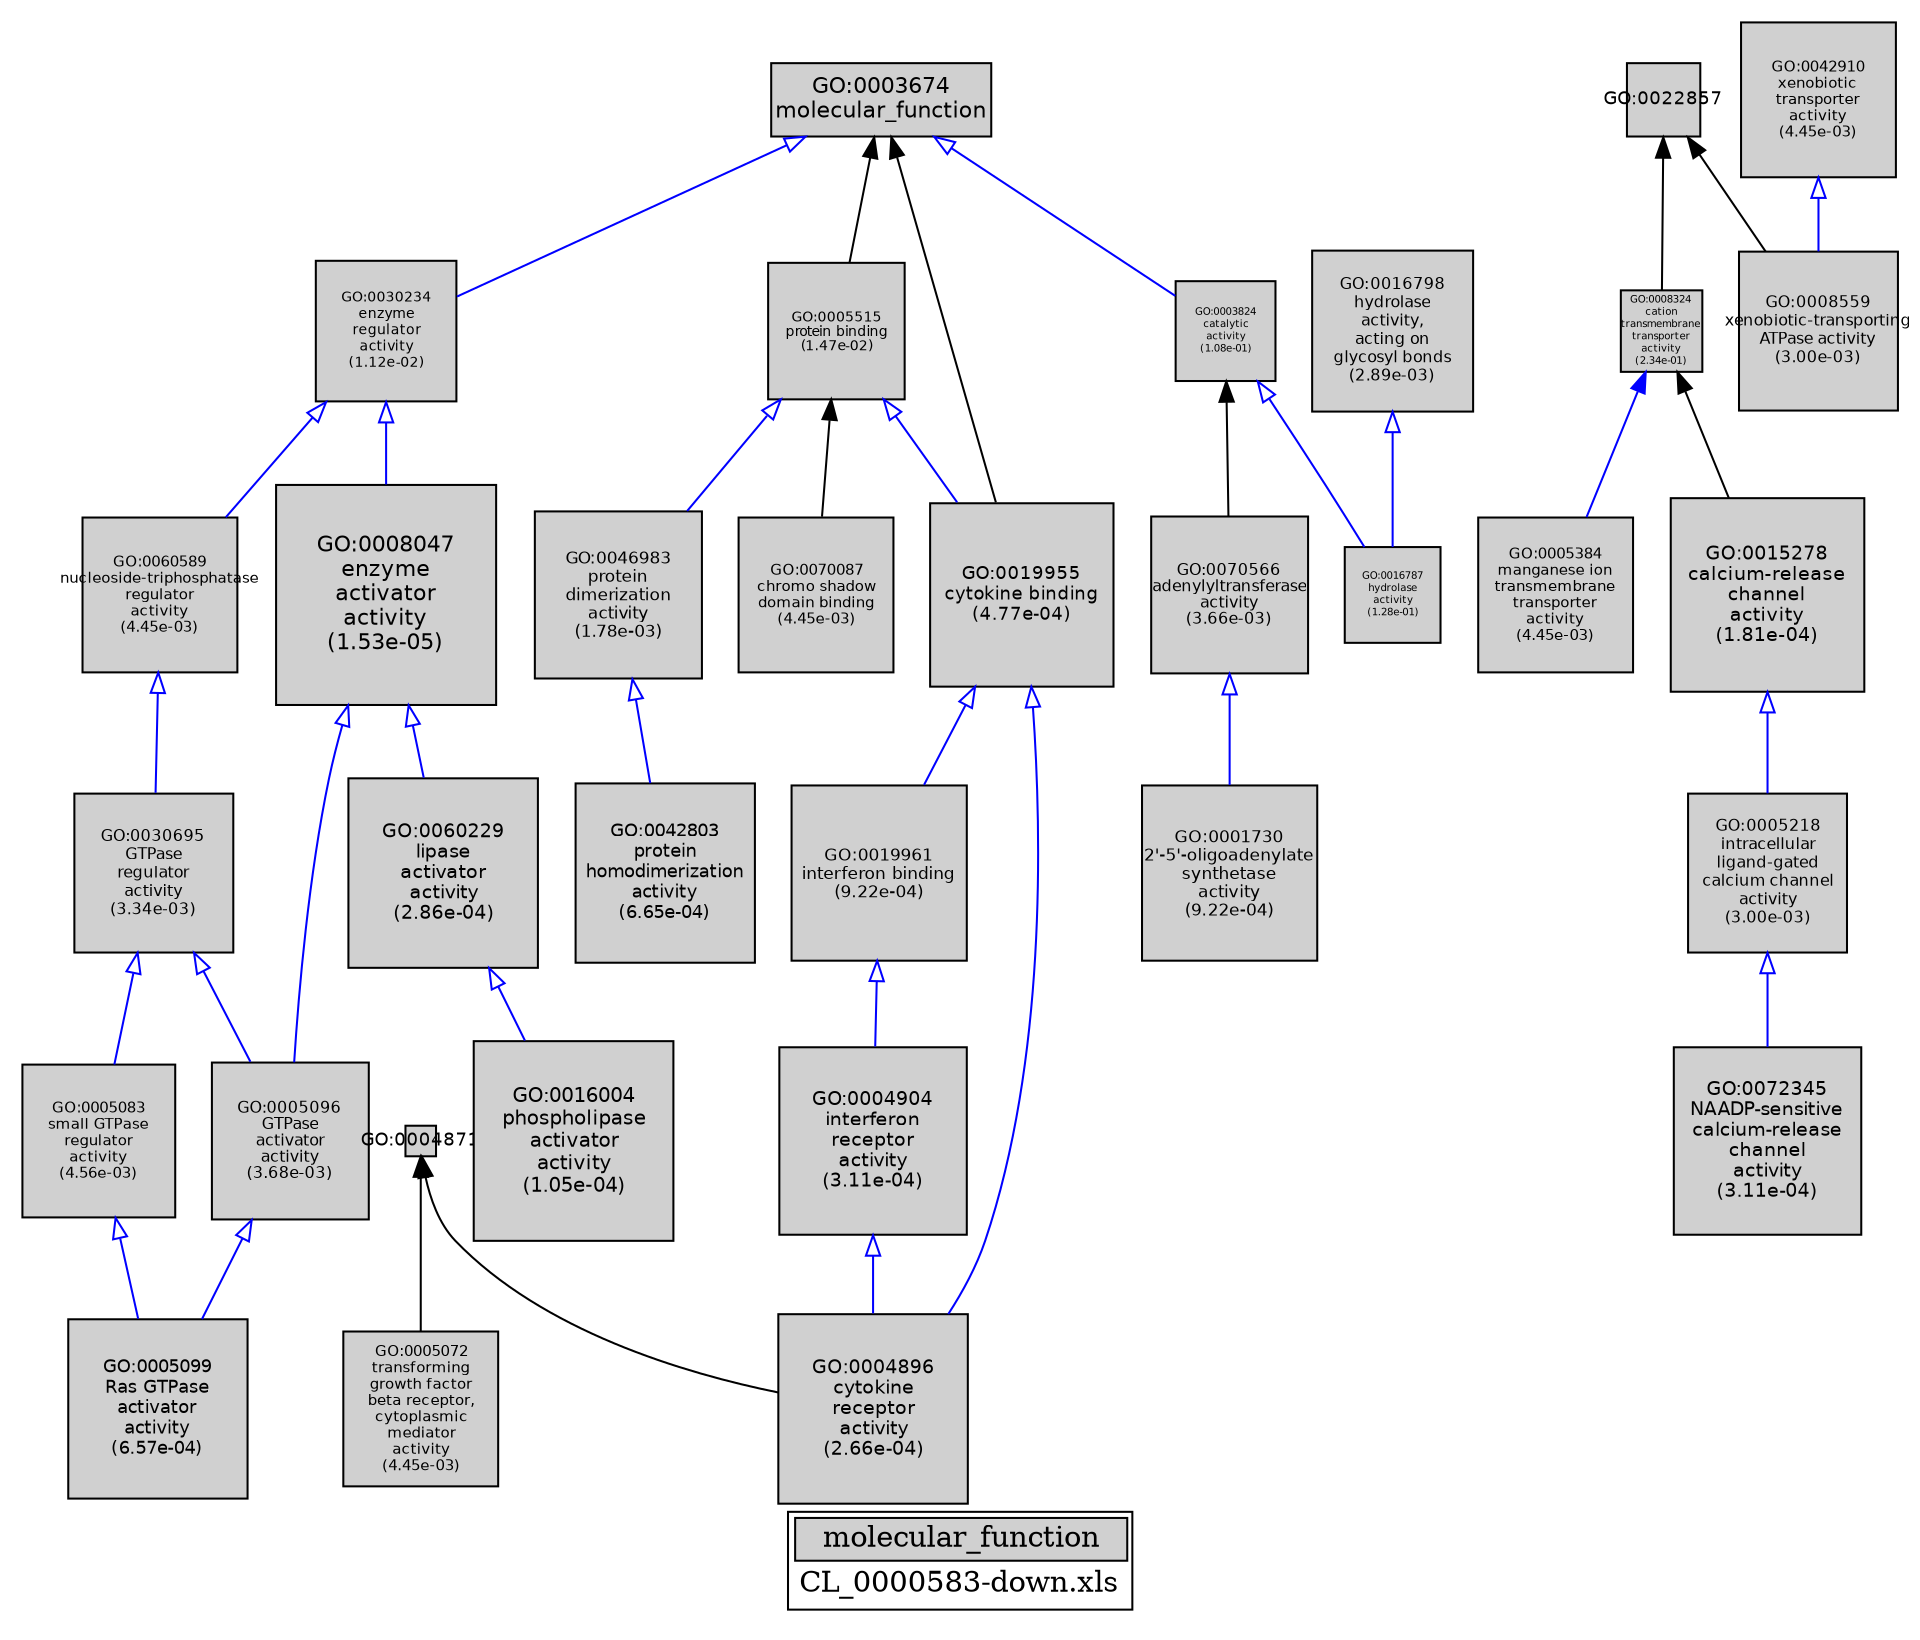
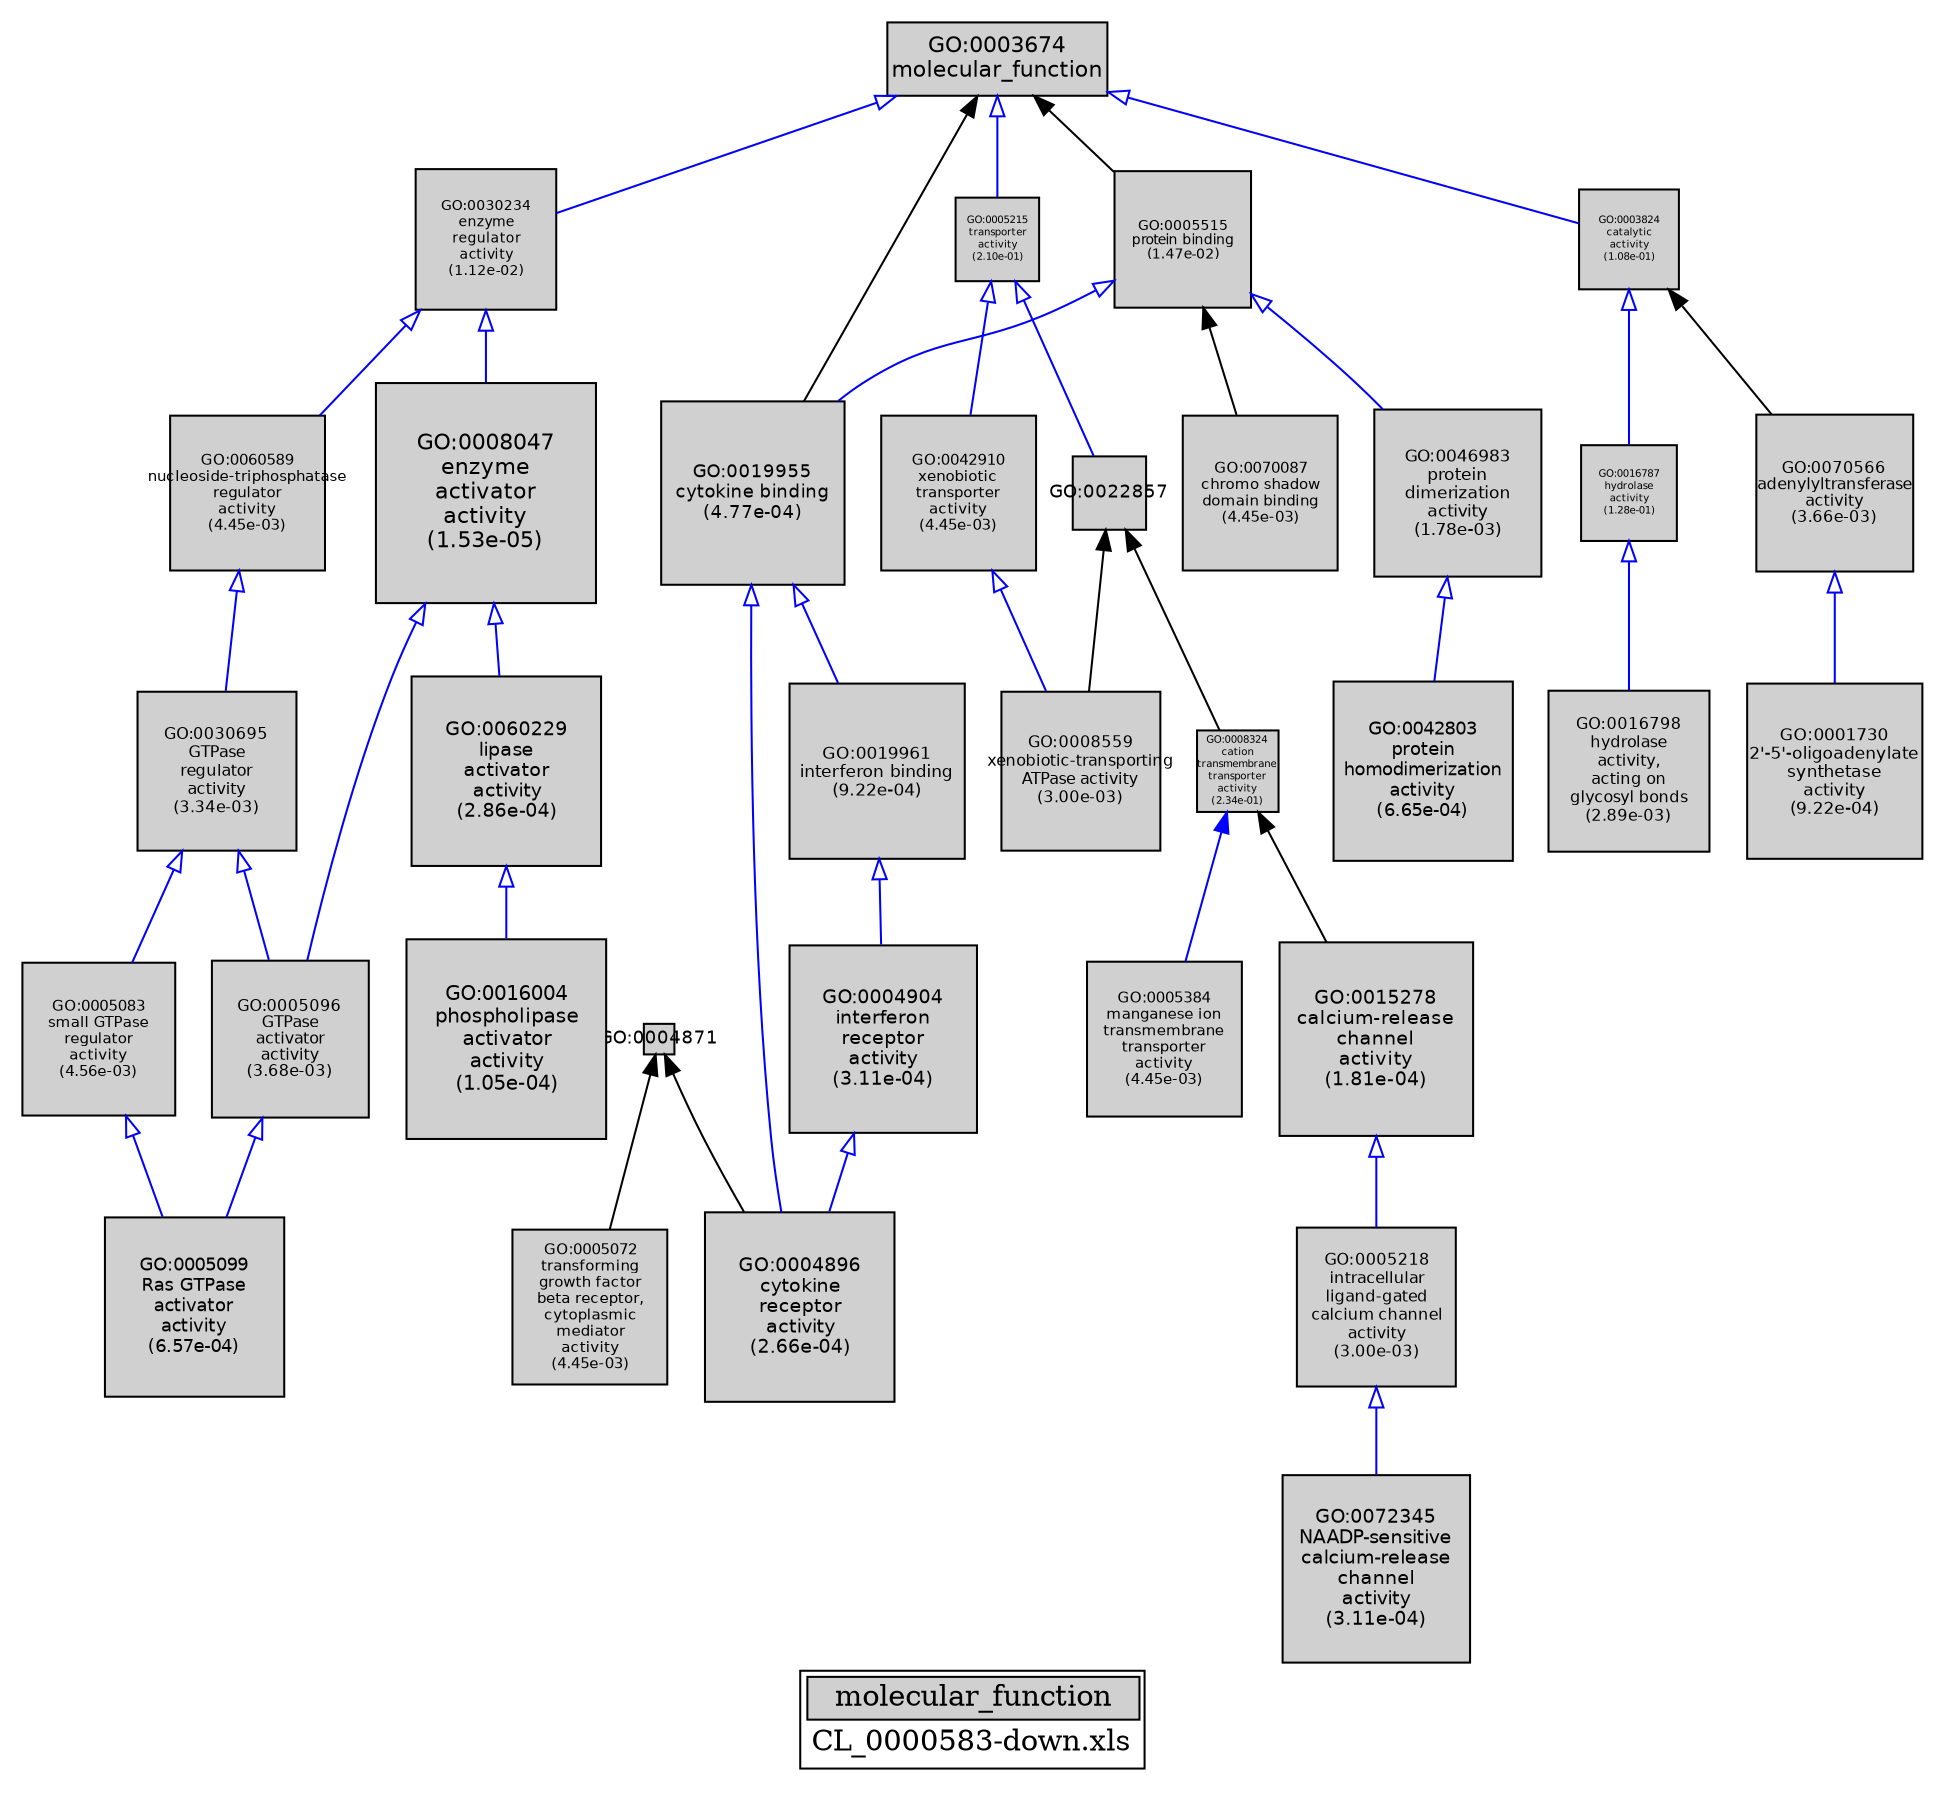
none -> (997, 239)
(1393, 490) -> (1629, 626)
